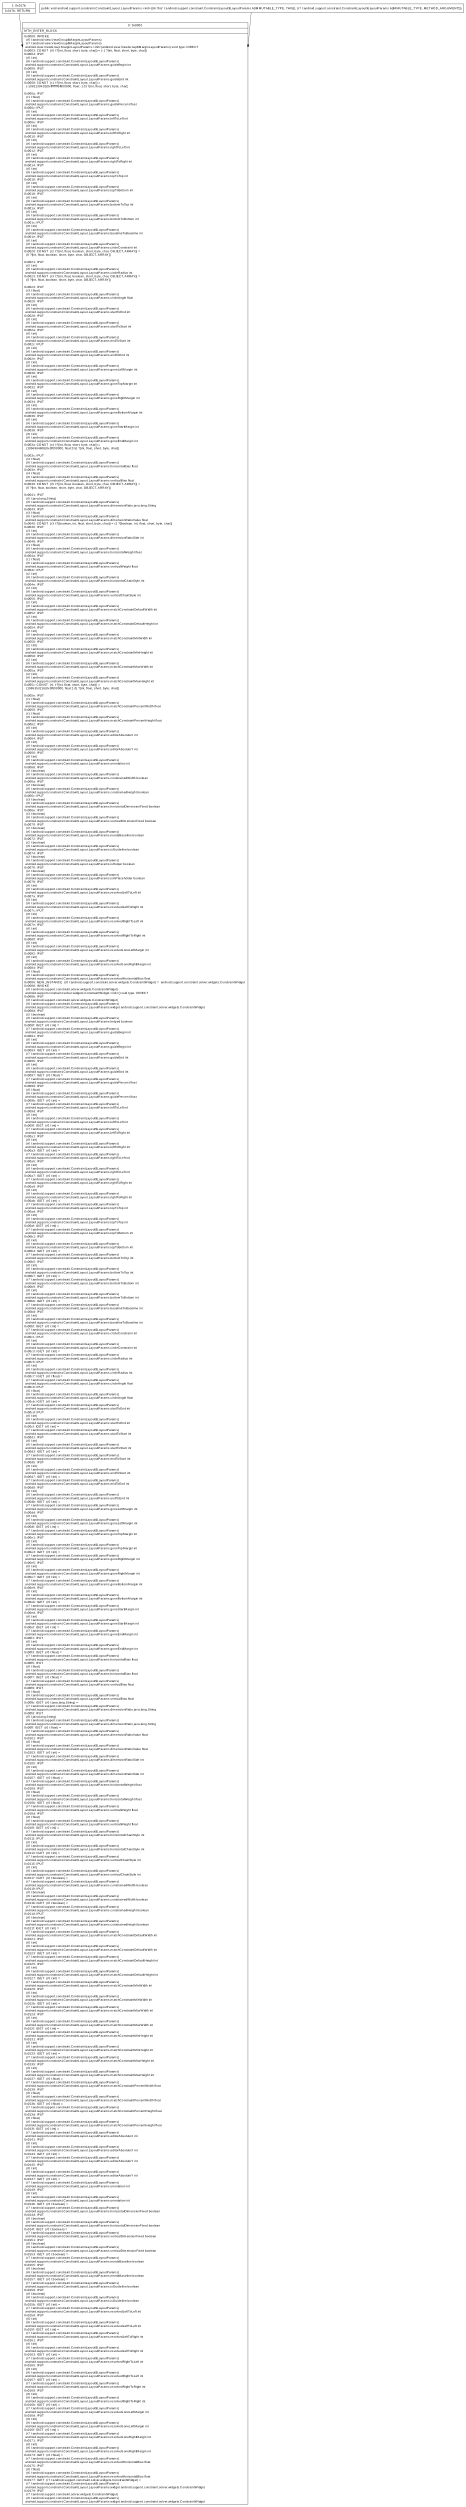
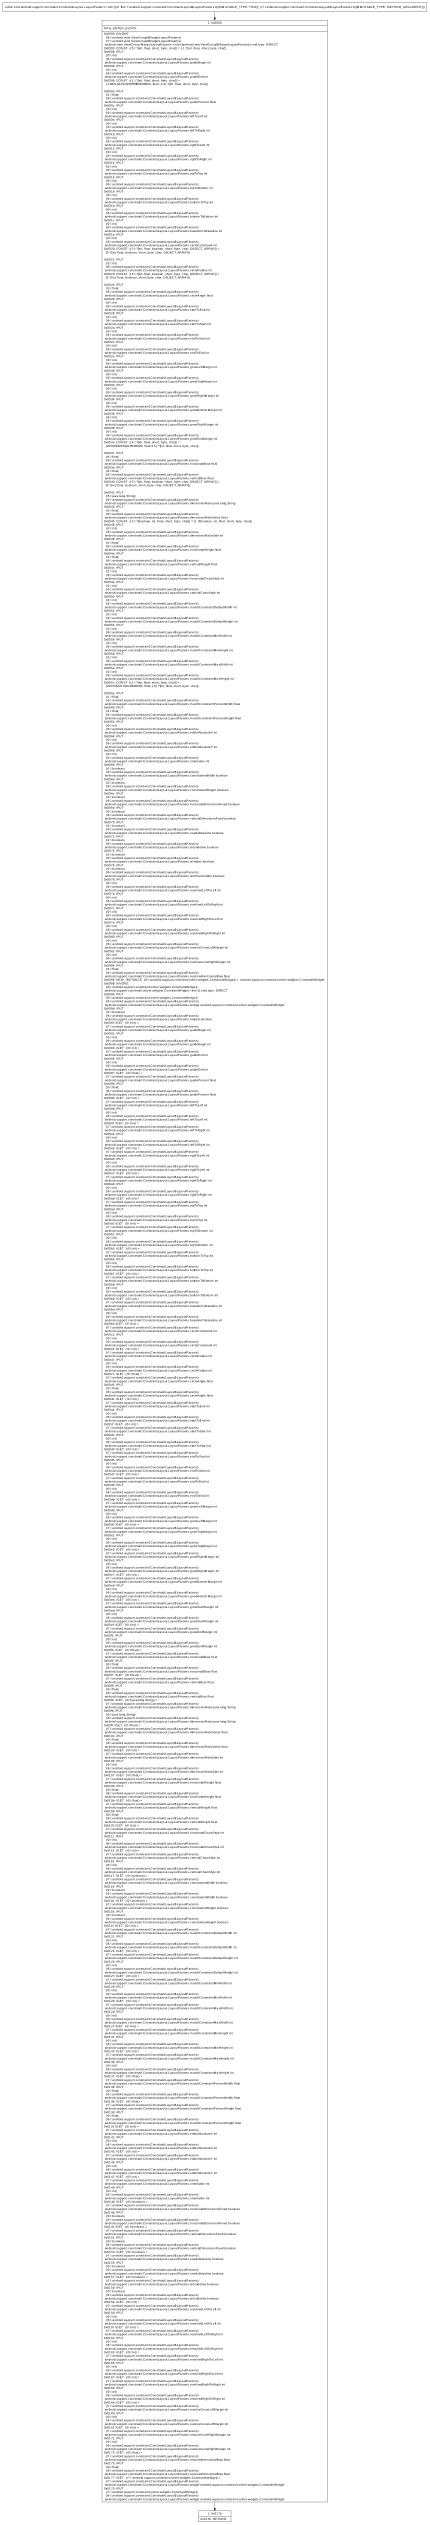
(21, 29) -> (215, 2505)
